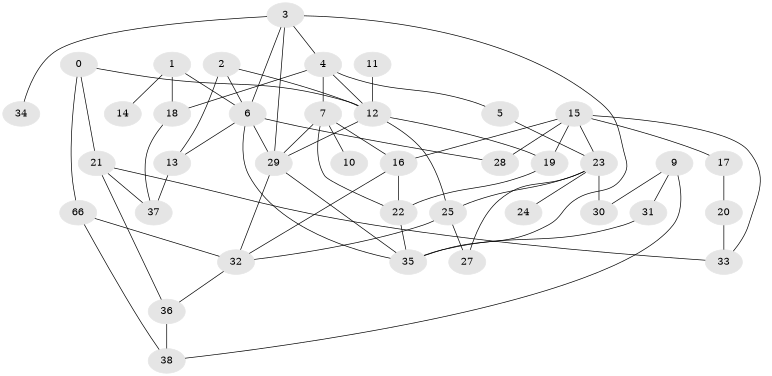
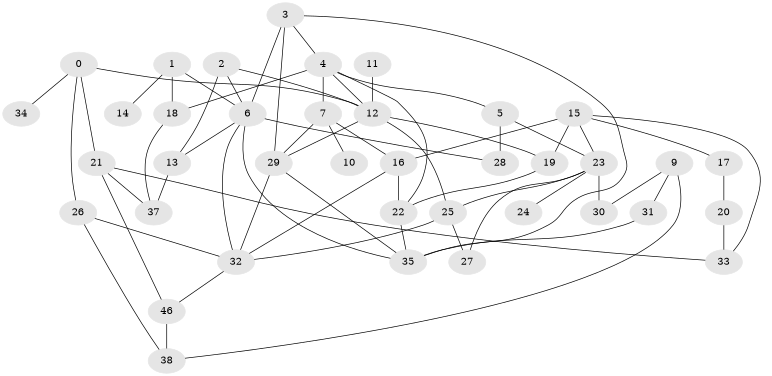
(130, 30) -> (50, 89)
(261, 139) -> (223, 186)
(537, 139) -> (500, 139)
(331, 180) -> (411, 116)
(78, 213) -> (78, 213)
(167, 311) -> (167, 311)
